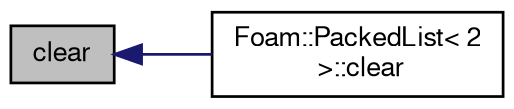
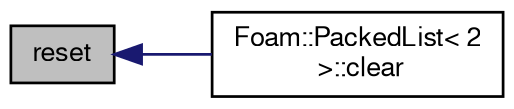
(63, 54) -> (63, 54)
